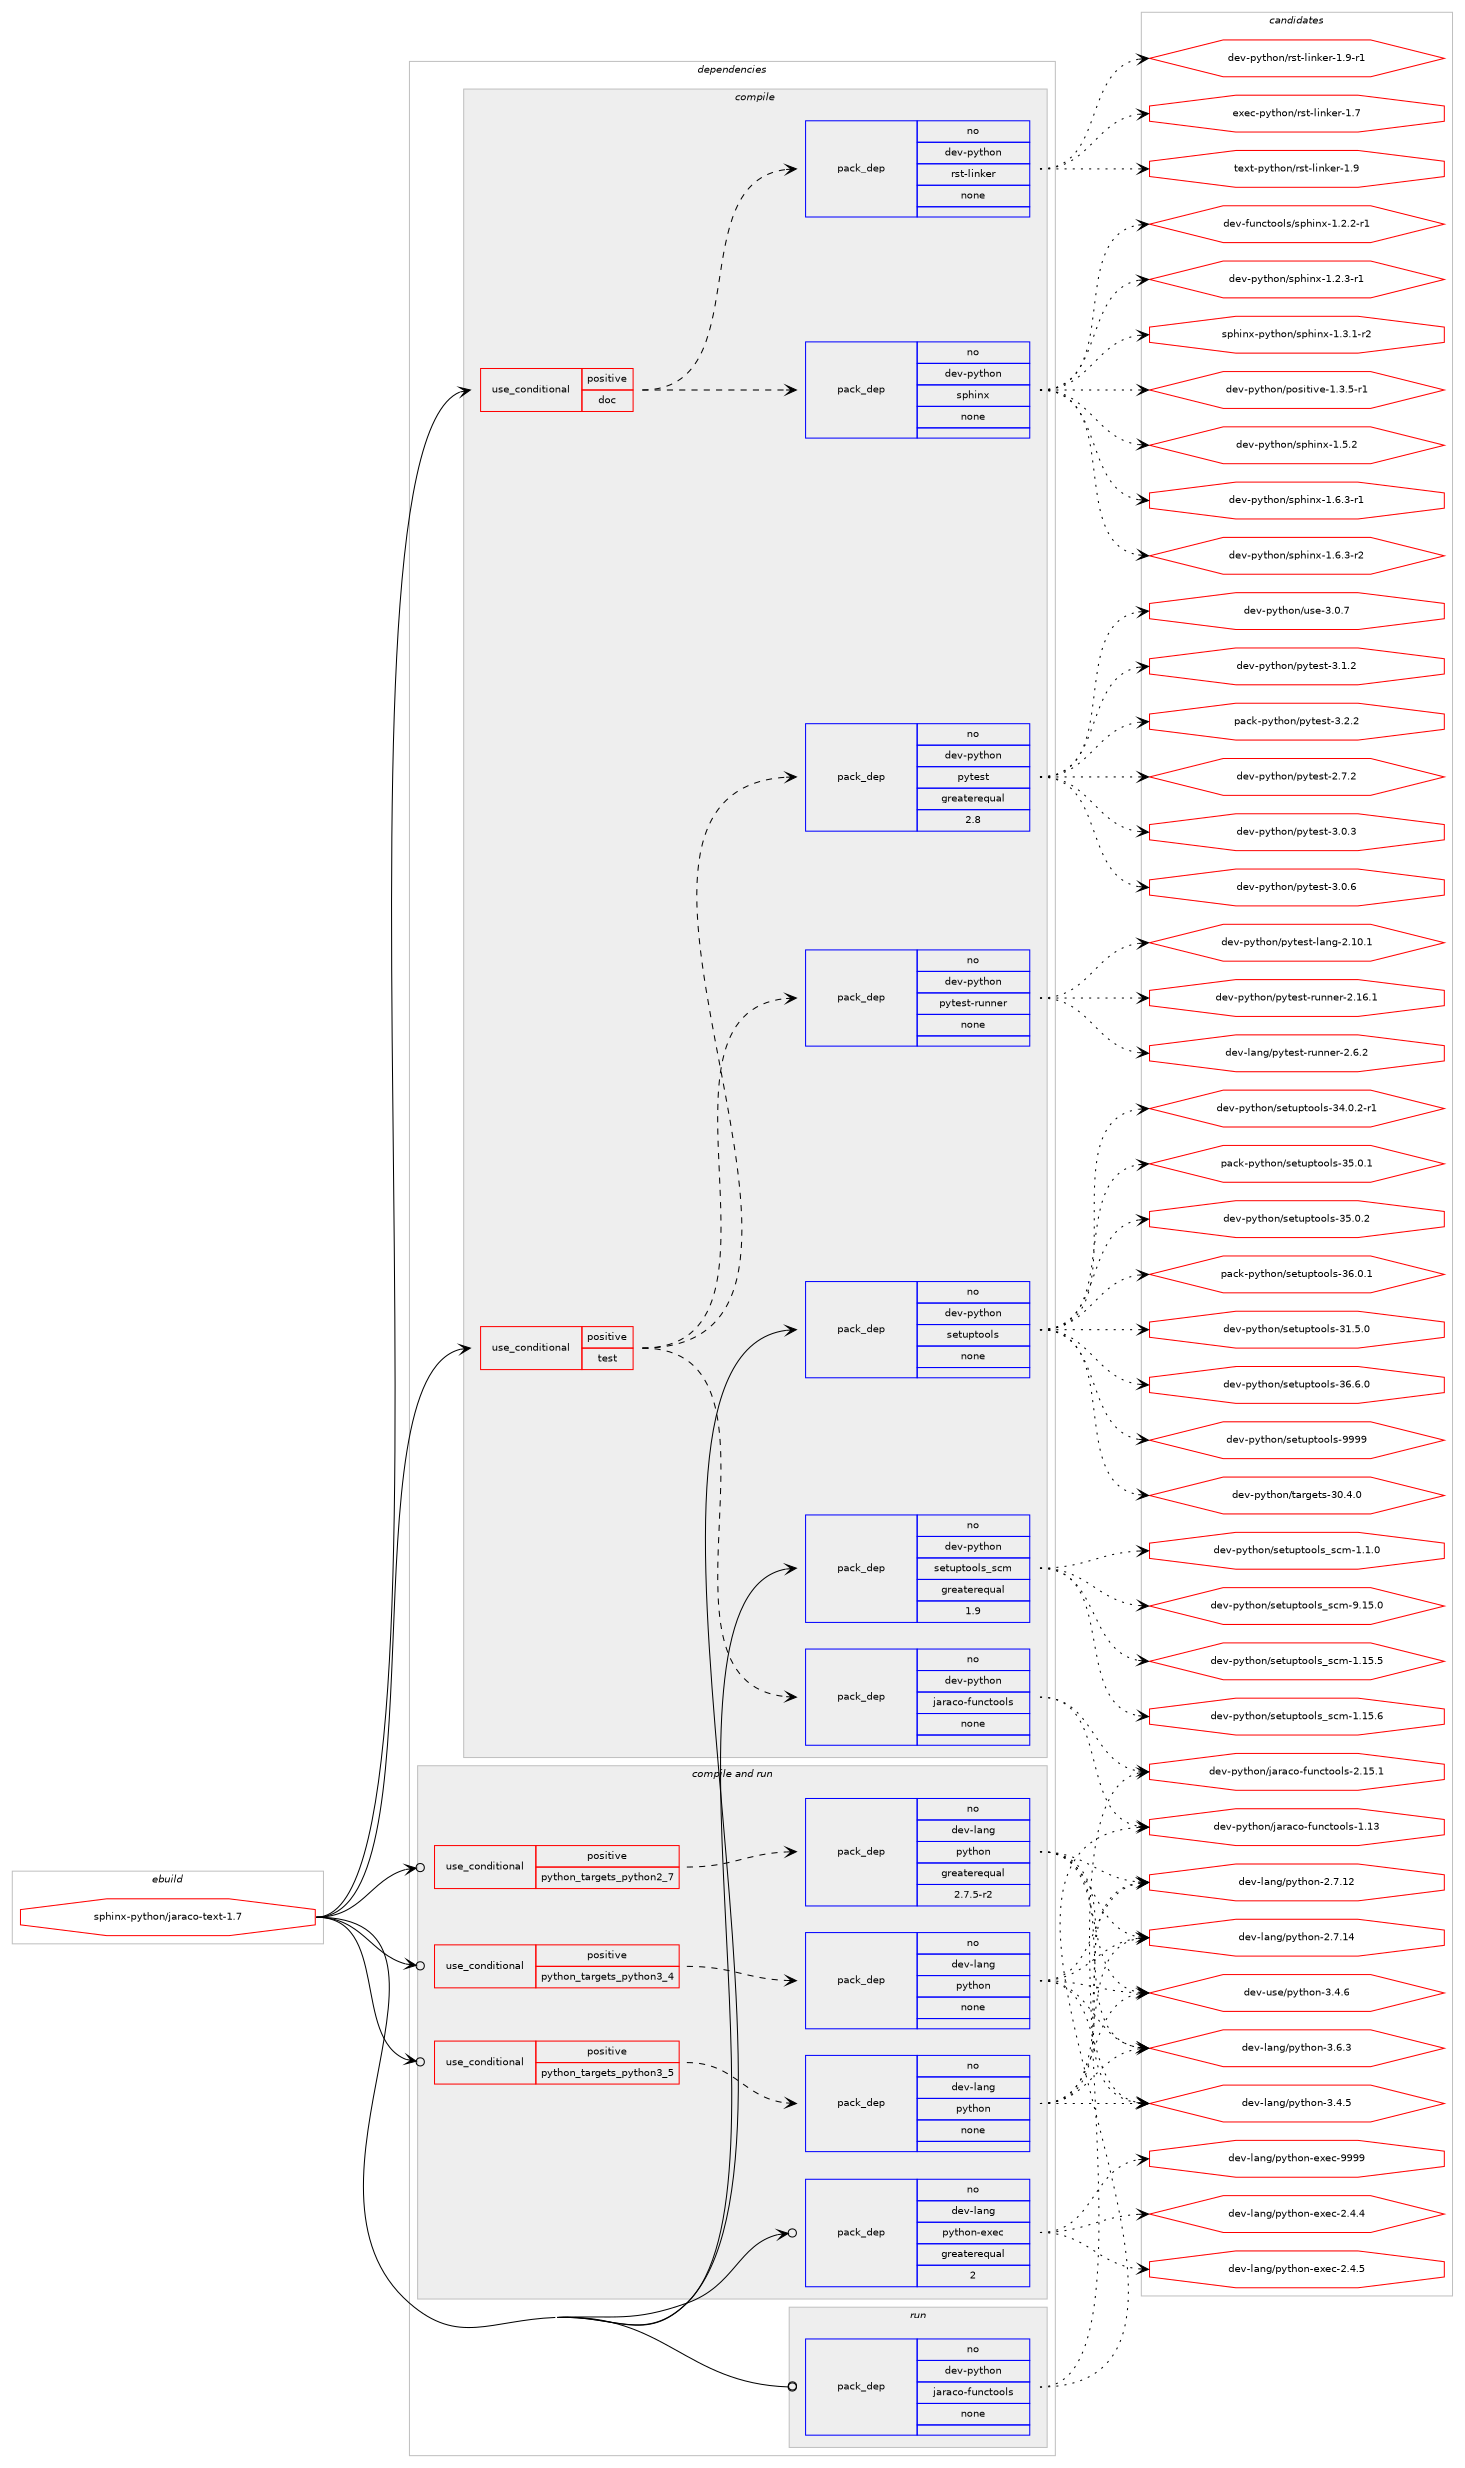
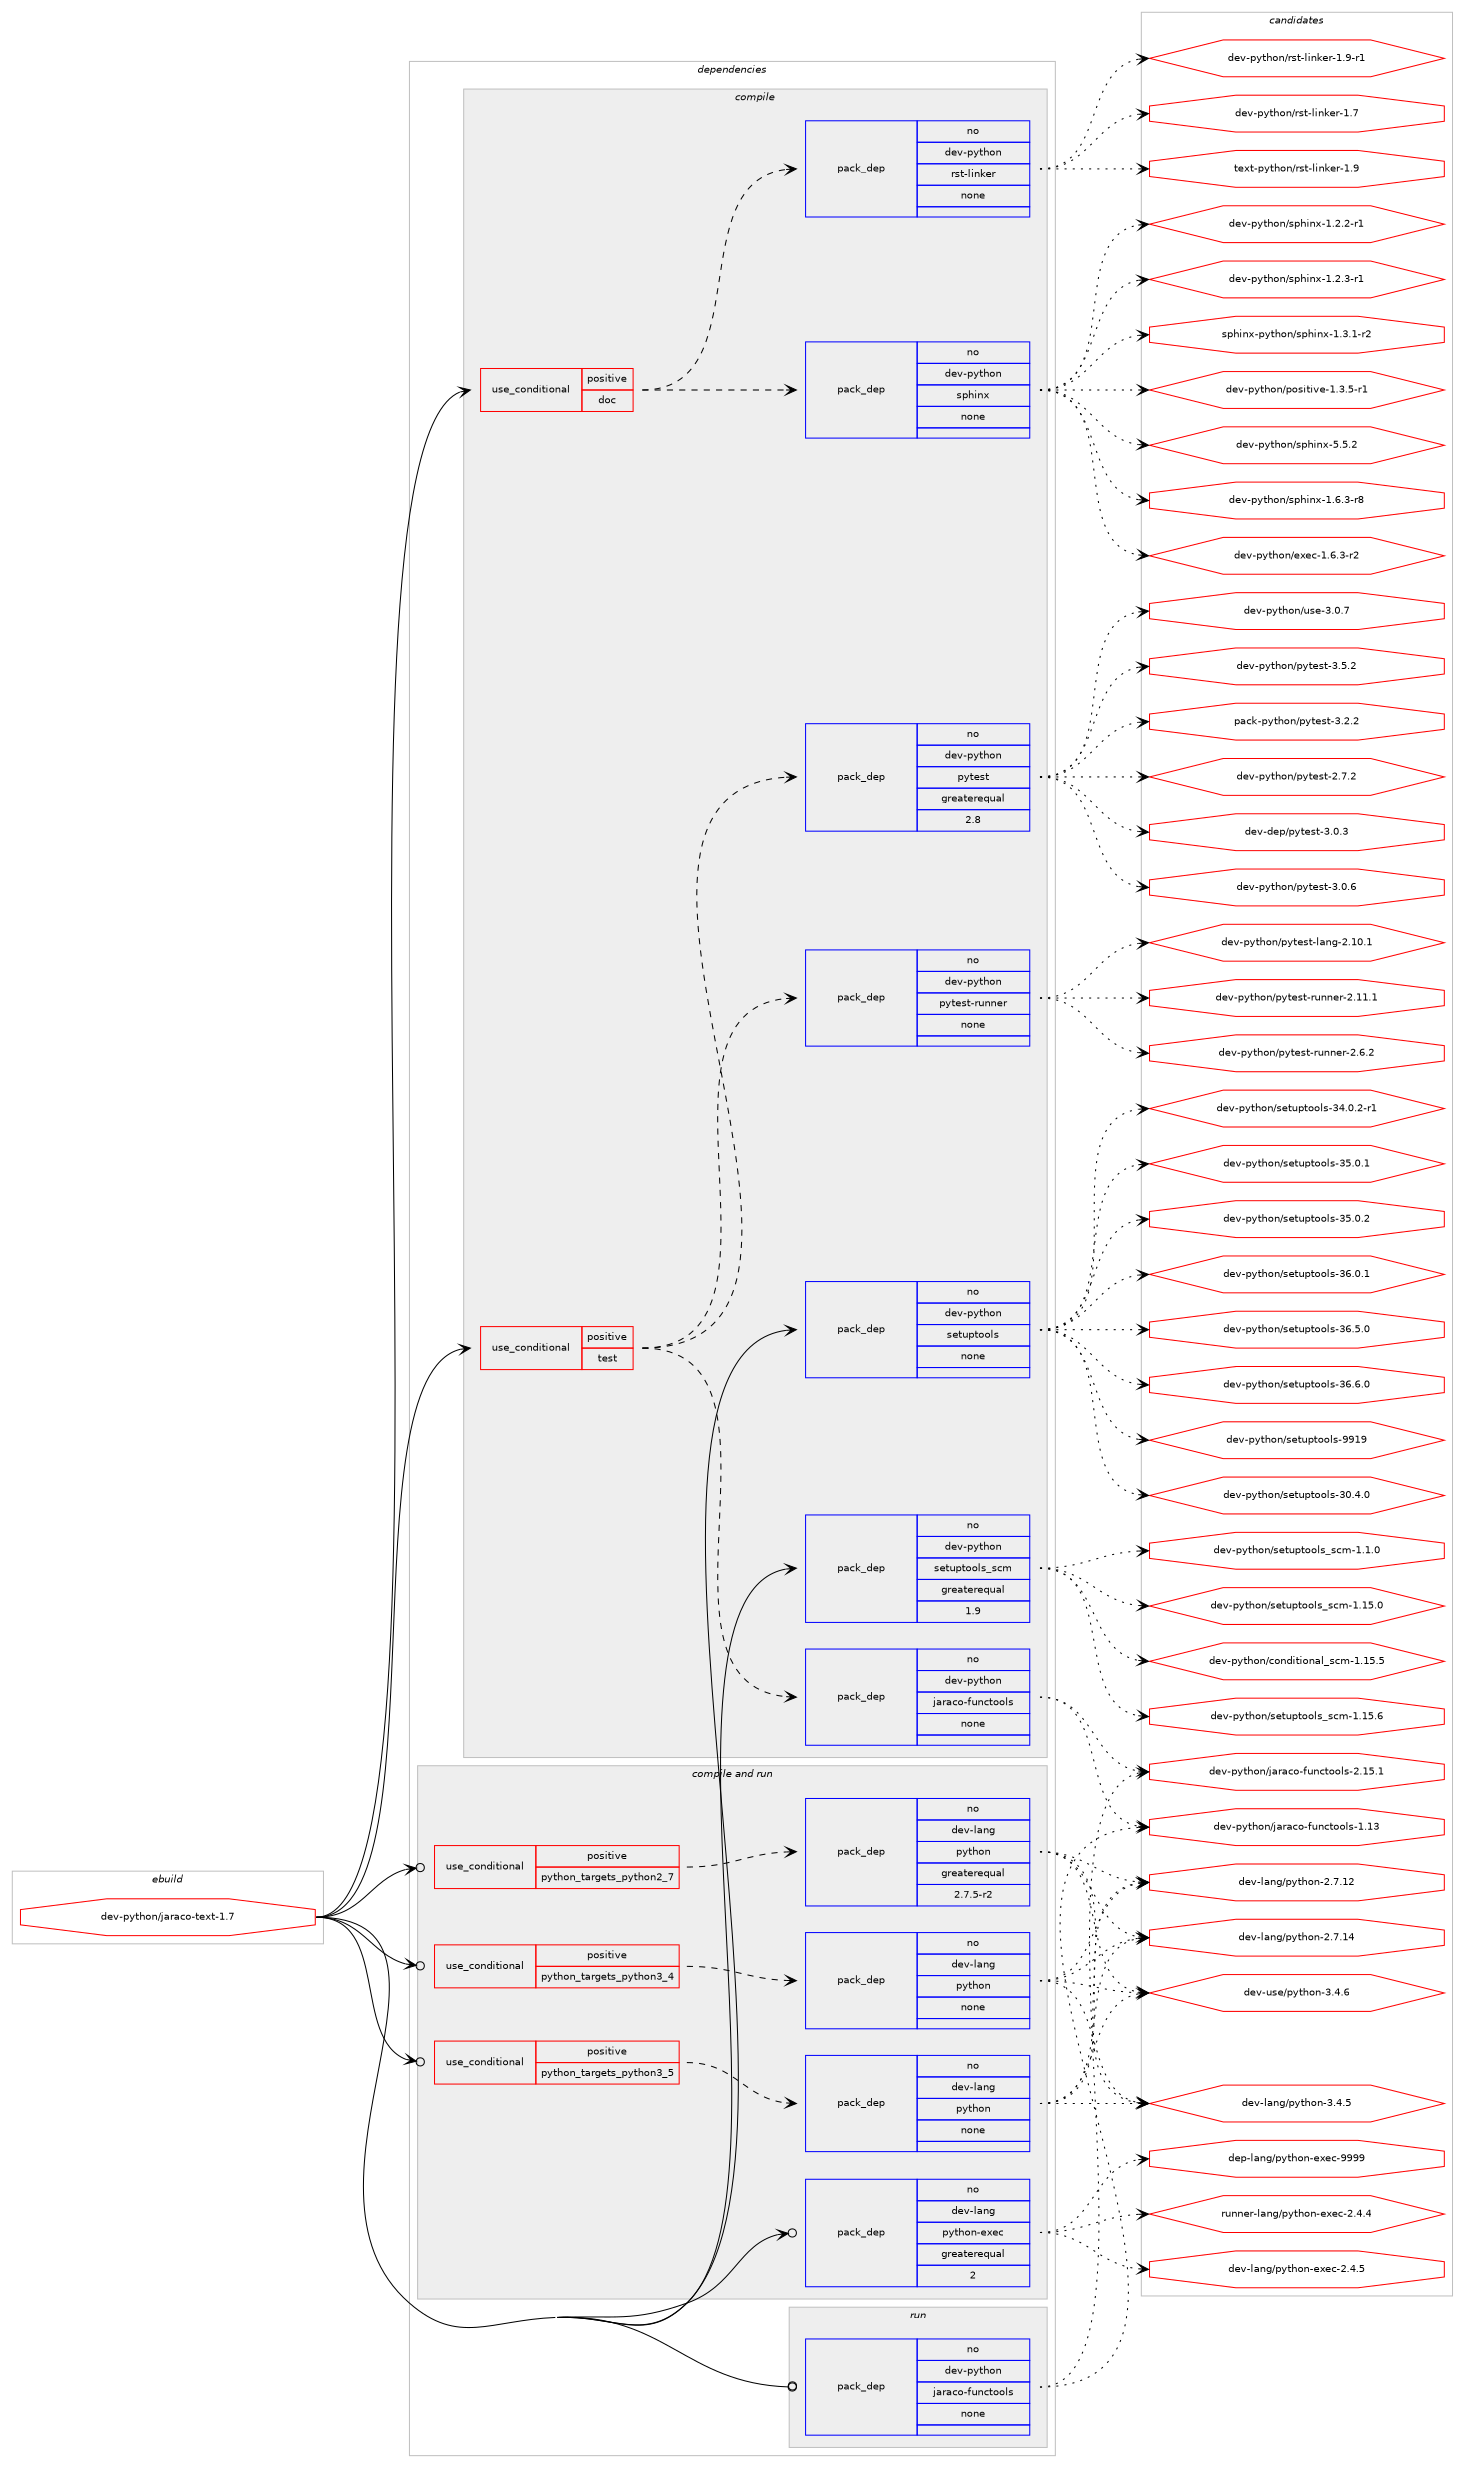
(1297, 114) -> (1297, 114)
(1297, 224) -> (1297, 224)
(1297, 445) -> (1297, 445)
(1297, 501) -> (1297, 501)
(1297, 556) -> (1297, 556)
(1297, 666) -> (1297, 666)
(1297, 832) -> (1297, 832)
(1297, 998) -> (1297, 998)
(1297, 1053) -> (1297, 1053)
(1297, 1164) -> (1297, 1164)
(1297, 1274) -> (1297, 1274)
(1297, 1330) -> (1297, 1330)
(1297, 1440) -> (1297, 1440)
(1297, 1495) -> (1297, 1495)
(1297, 1606) -> (1297, 1606)
(1297, 1661) -> (1297, 1661)
(168, 1917) -> (168, 1917)
(1297, 2048) -> none
(1297, 2159) -> (1297, 2159)
(1297, 2214) -> (1297, 2214)
